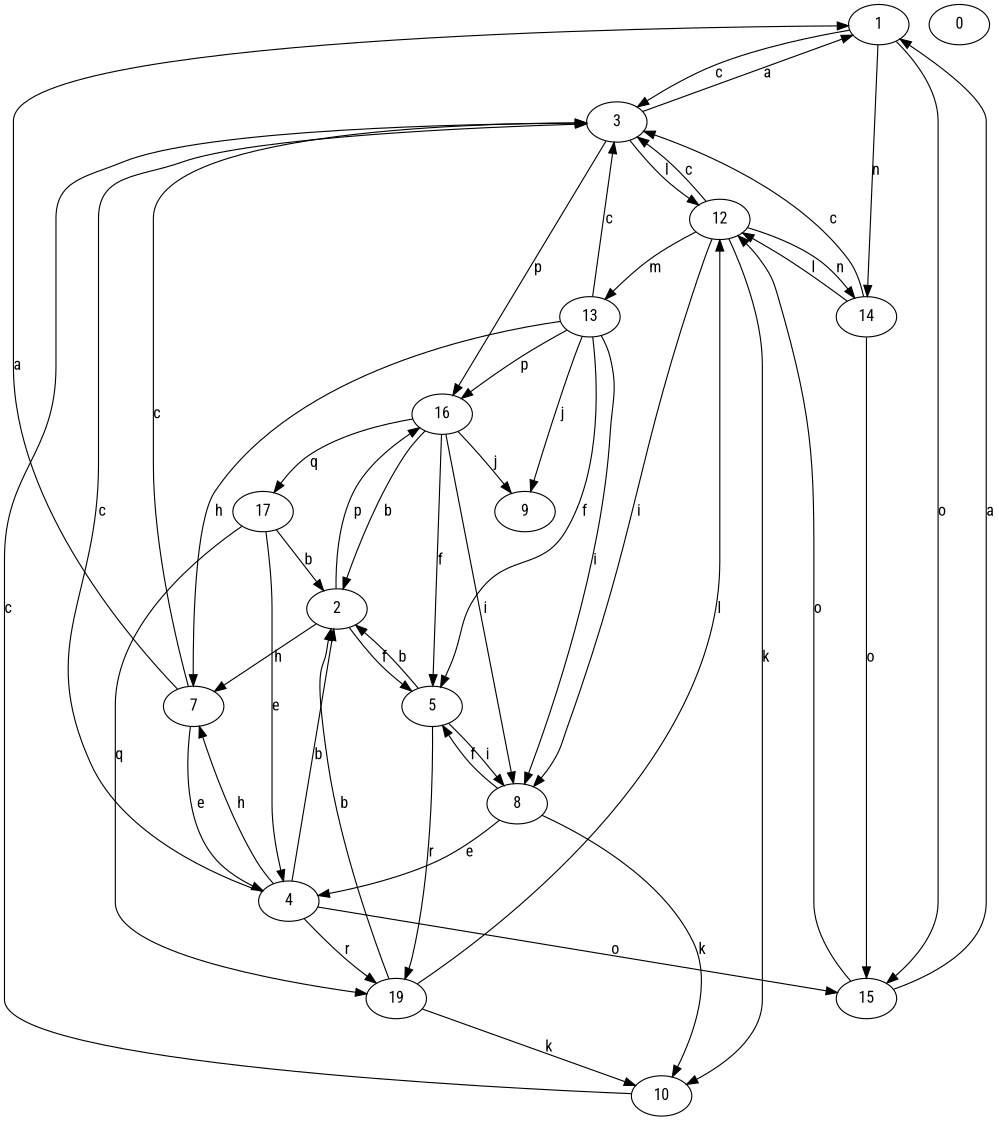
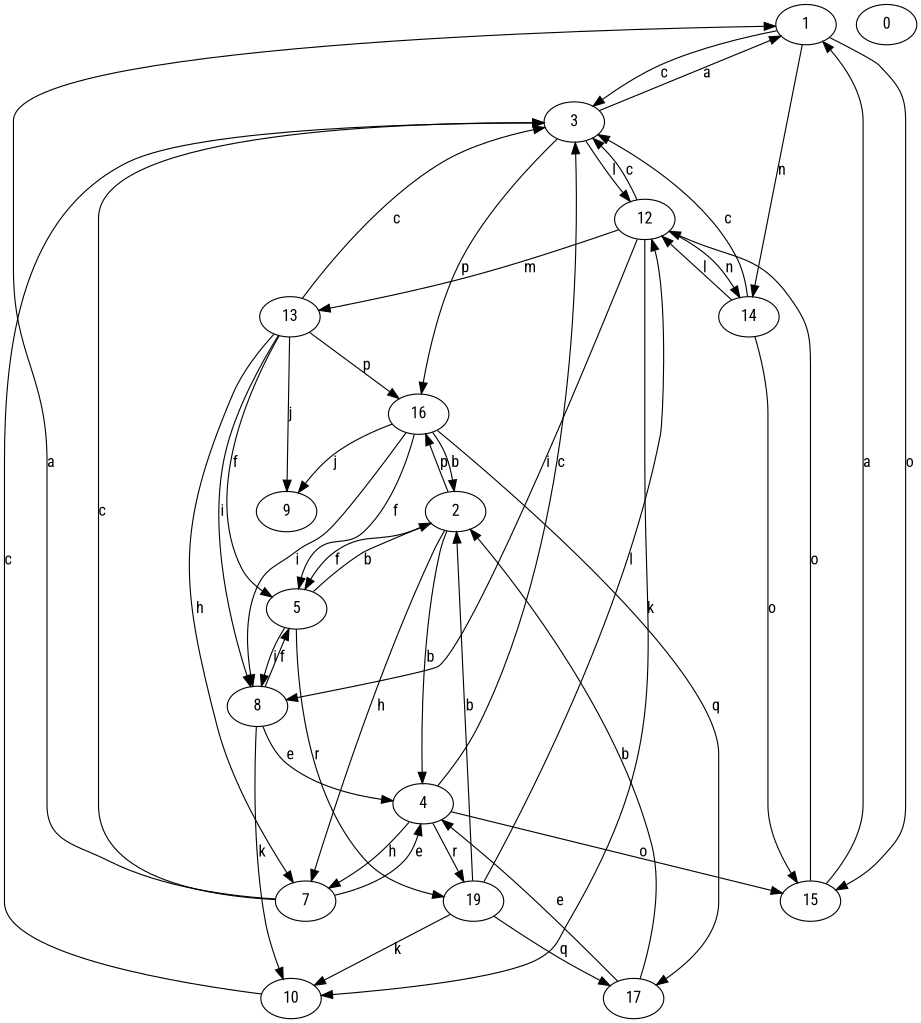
(312, 761) -> (426, 651)
(115, 823) -> (541, 947)
